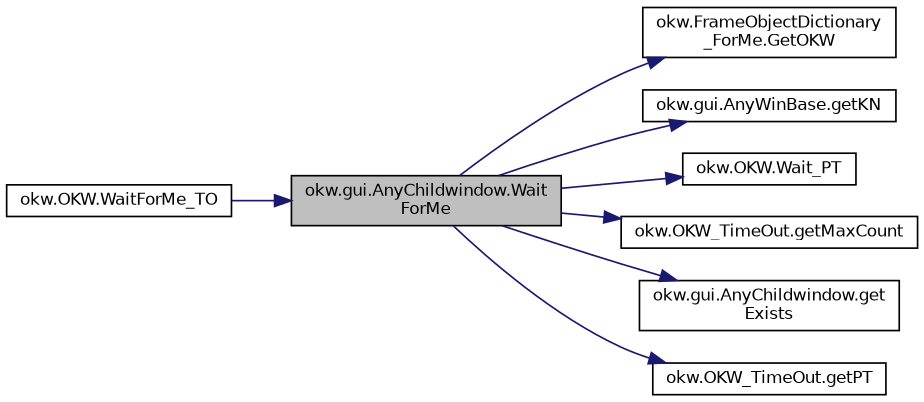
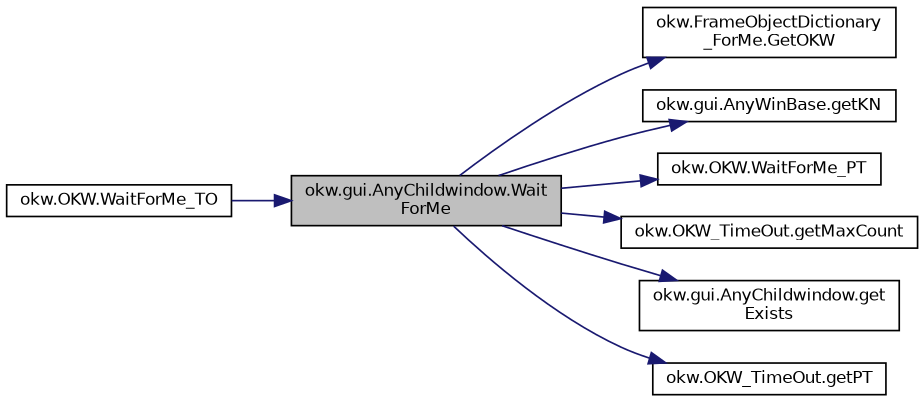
(769, 169) -> (769, 169)
